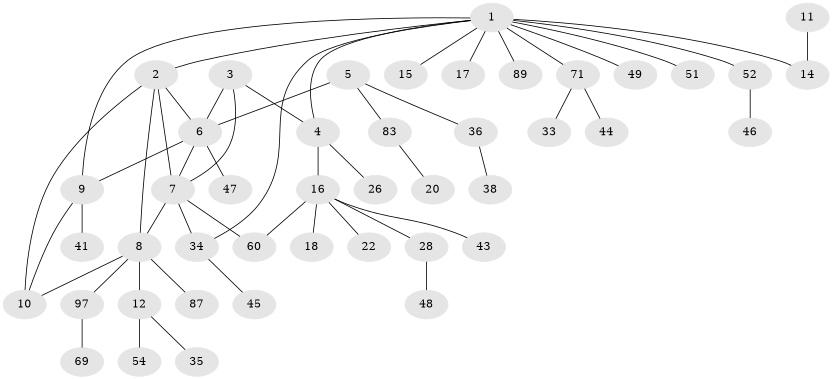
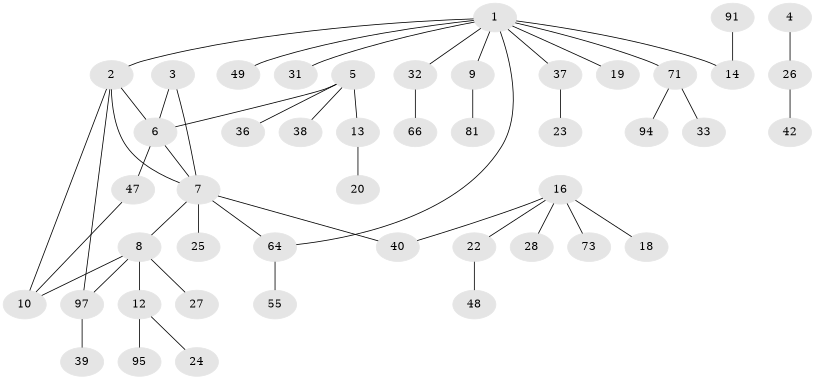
(808, 18) -> (733, 18)
(324, 57) -> none
(406, 75) -> none
(463, 75) -> (560, 75)
(521, 75) -> (618, 75)
(693, 75) -> (296, 75)
(750, 75) -> (415, 75)
(269, 100) -> none
(390, 132) -> (358, 132)
none -> (560, 132)
(607, 132) -> (647, 132)
(750, 132) -> (415, 132)
none -> (790, 132)
(318, 161) -> none
(483, 161) -> (327, 104)
(139, 162) -> none
(145, 164) -> (97, 190)
(47, 245) -> (79, 247)
(82, 247) -> (473, 132)
(197, 247) -> (275, 247)
none -> (199, 247)
(254, 247) -> (398, 247)
(484, 247) -> (589, 247)
(427, 276) -> (474, 276)
(197, 305) -> (197, 305)
(254, 305) -> (275, 305)
(82, 362) -> (82, 362)
(140, 362) -> (197, 362)
(197, 362) -> (140, 362)
